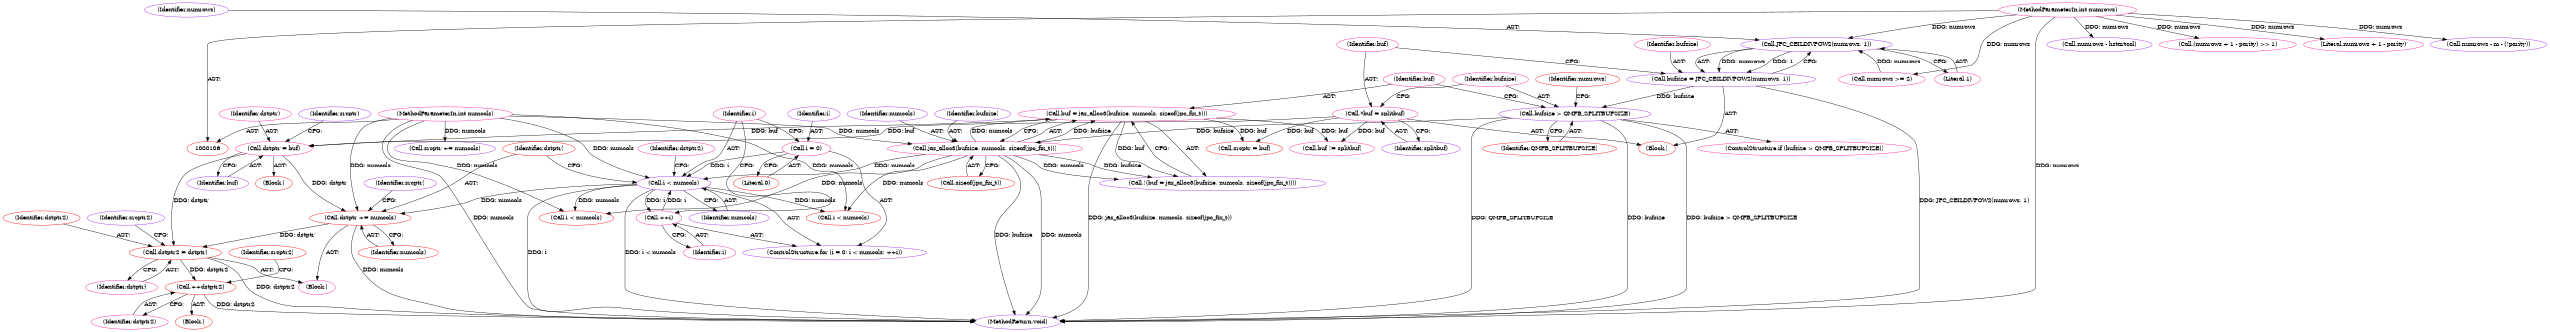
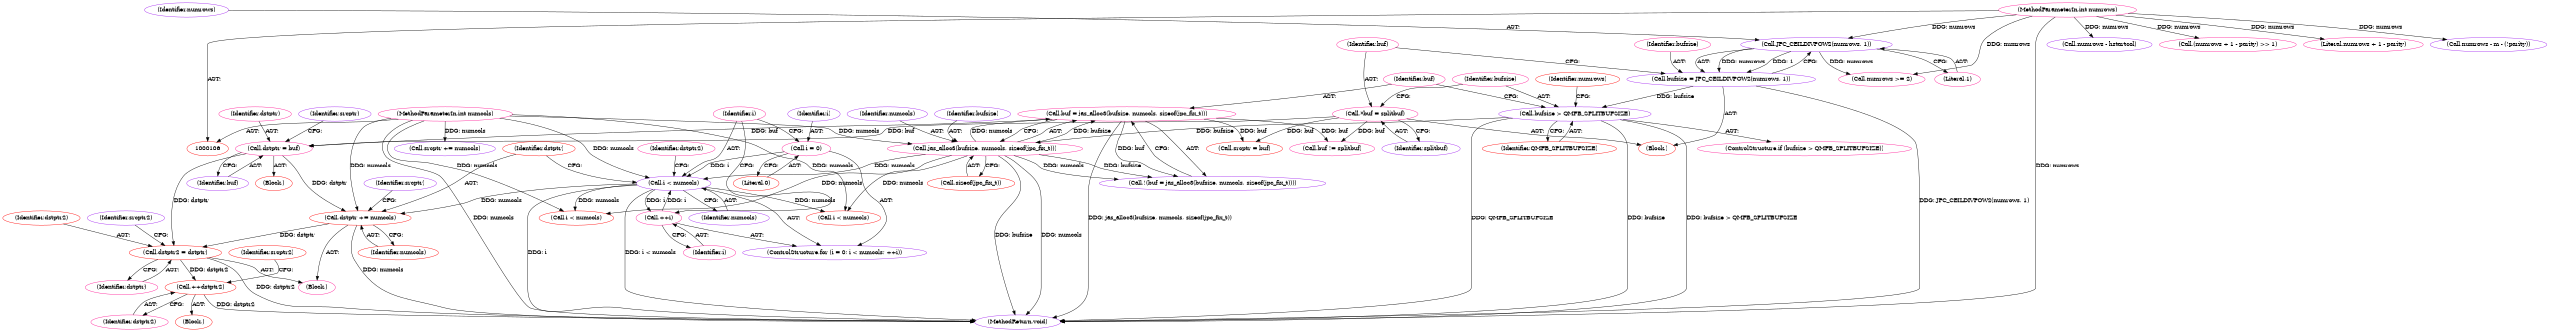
(1874, 60) -> (1830, 66)
